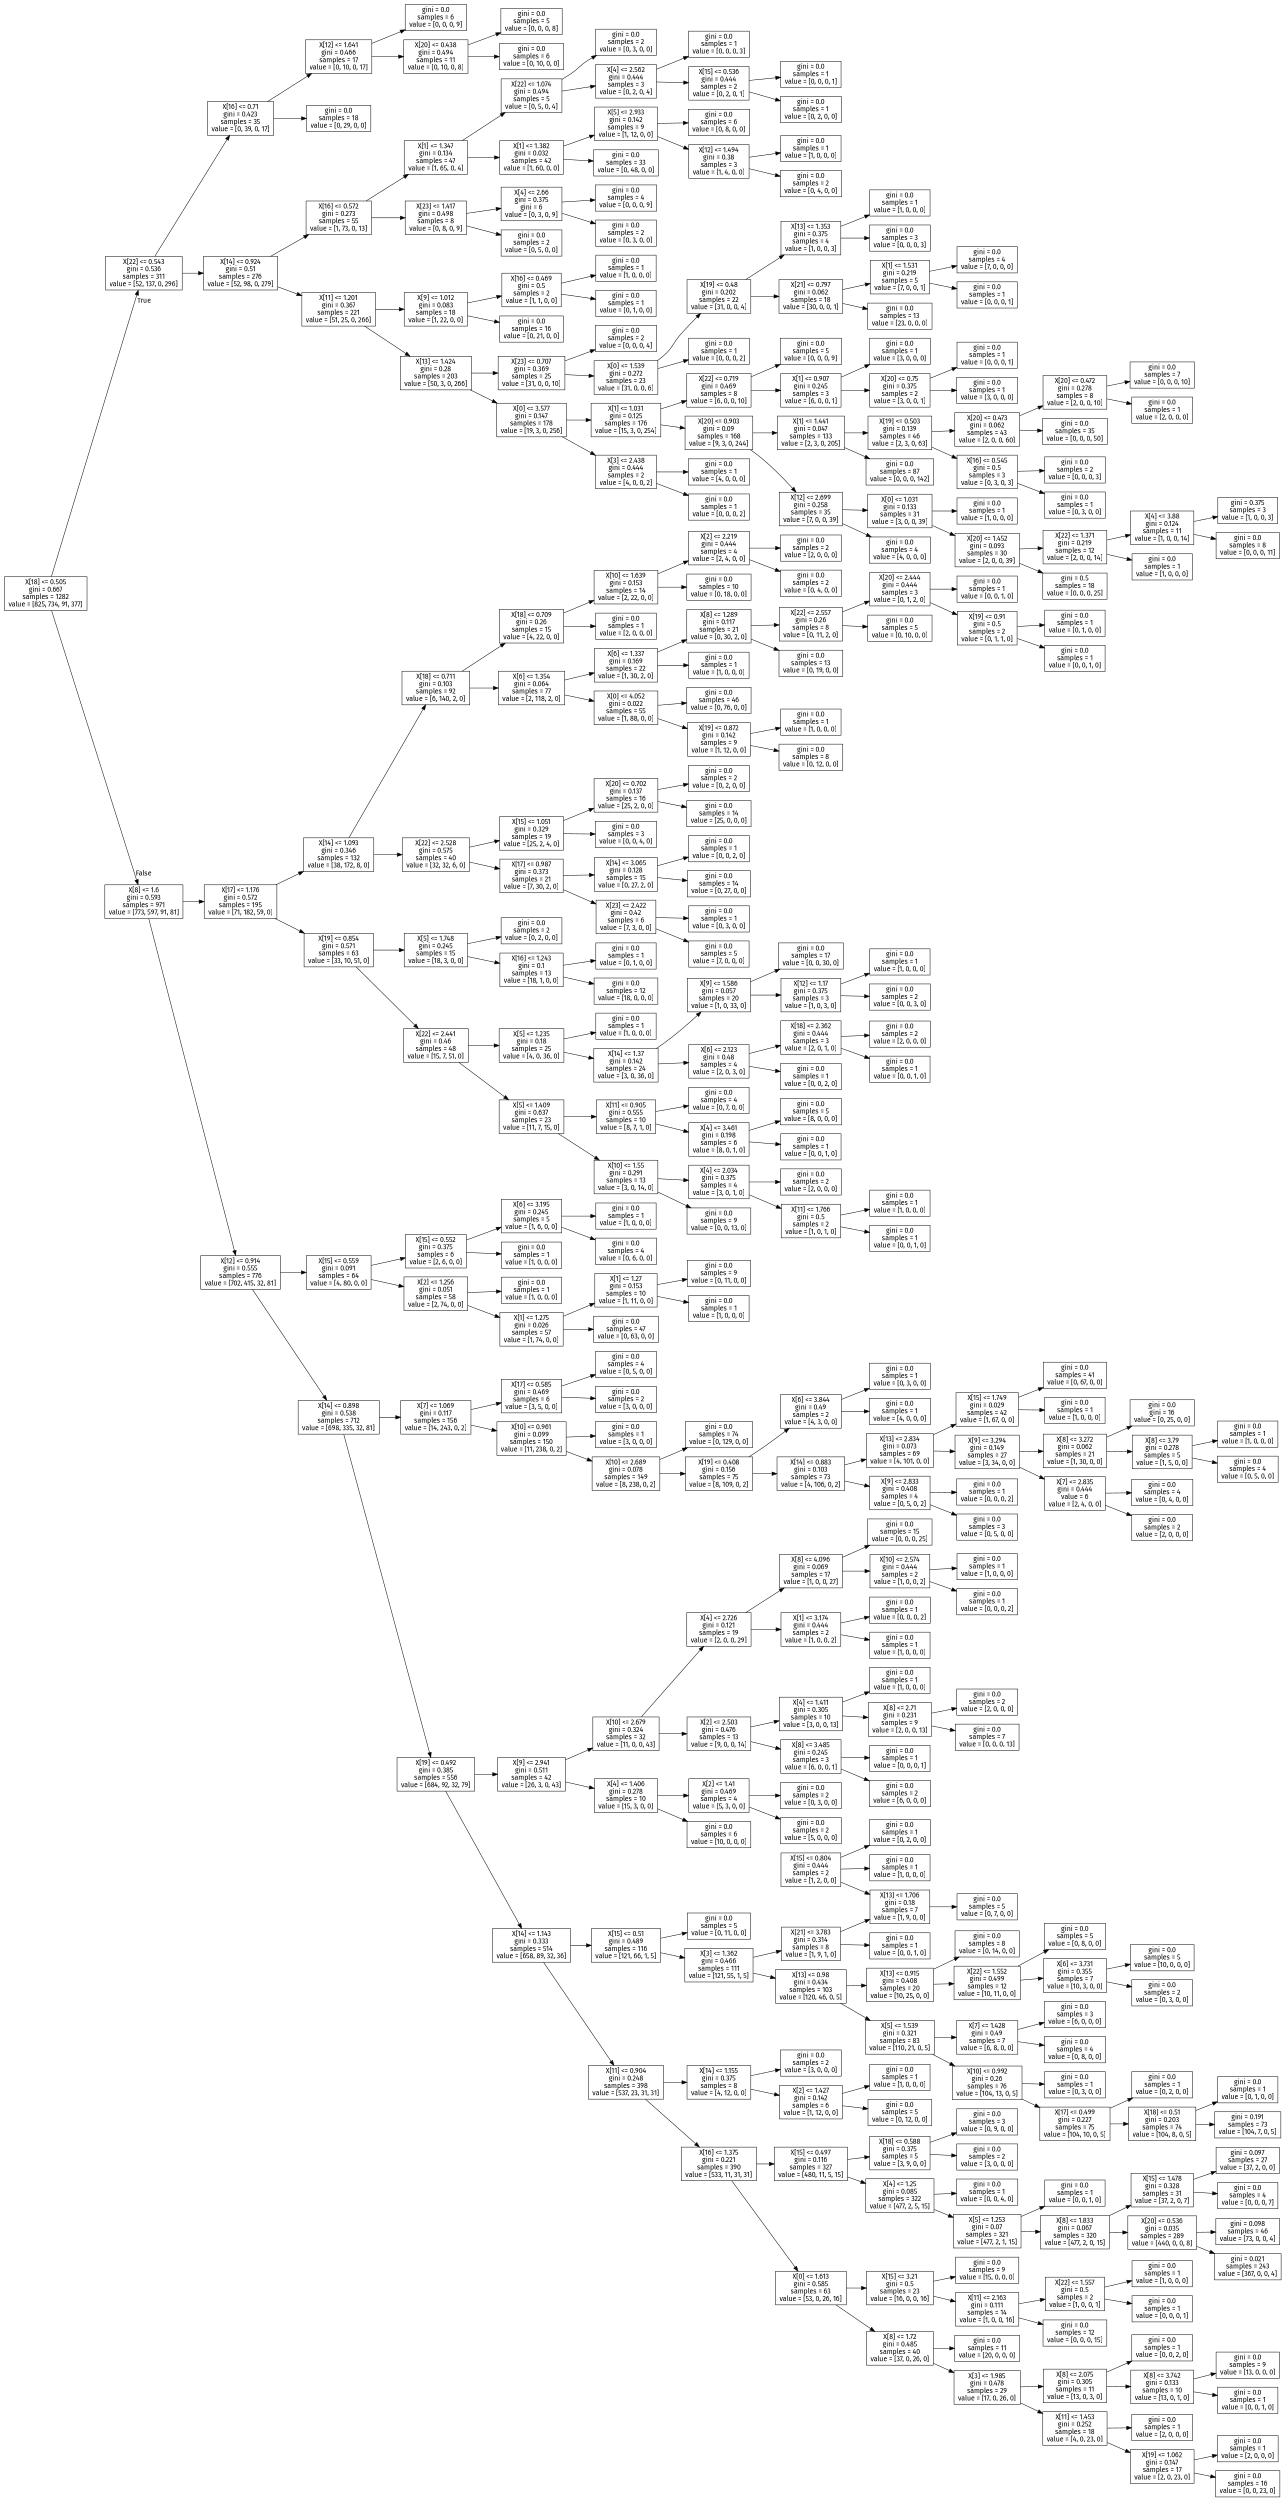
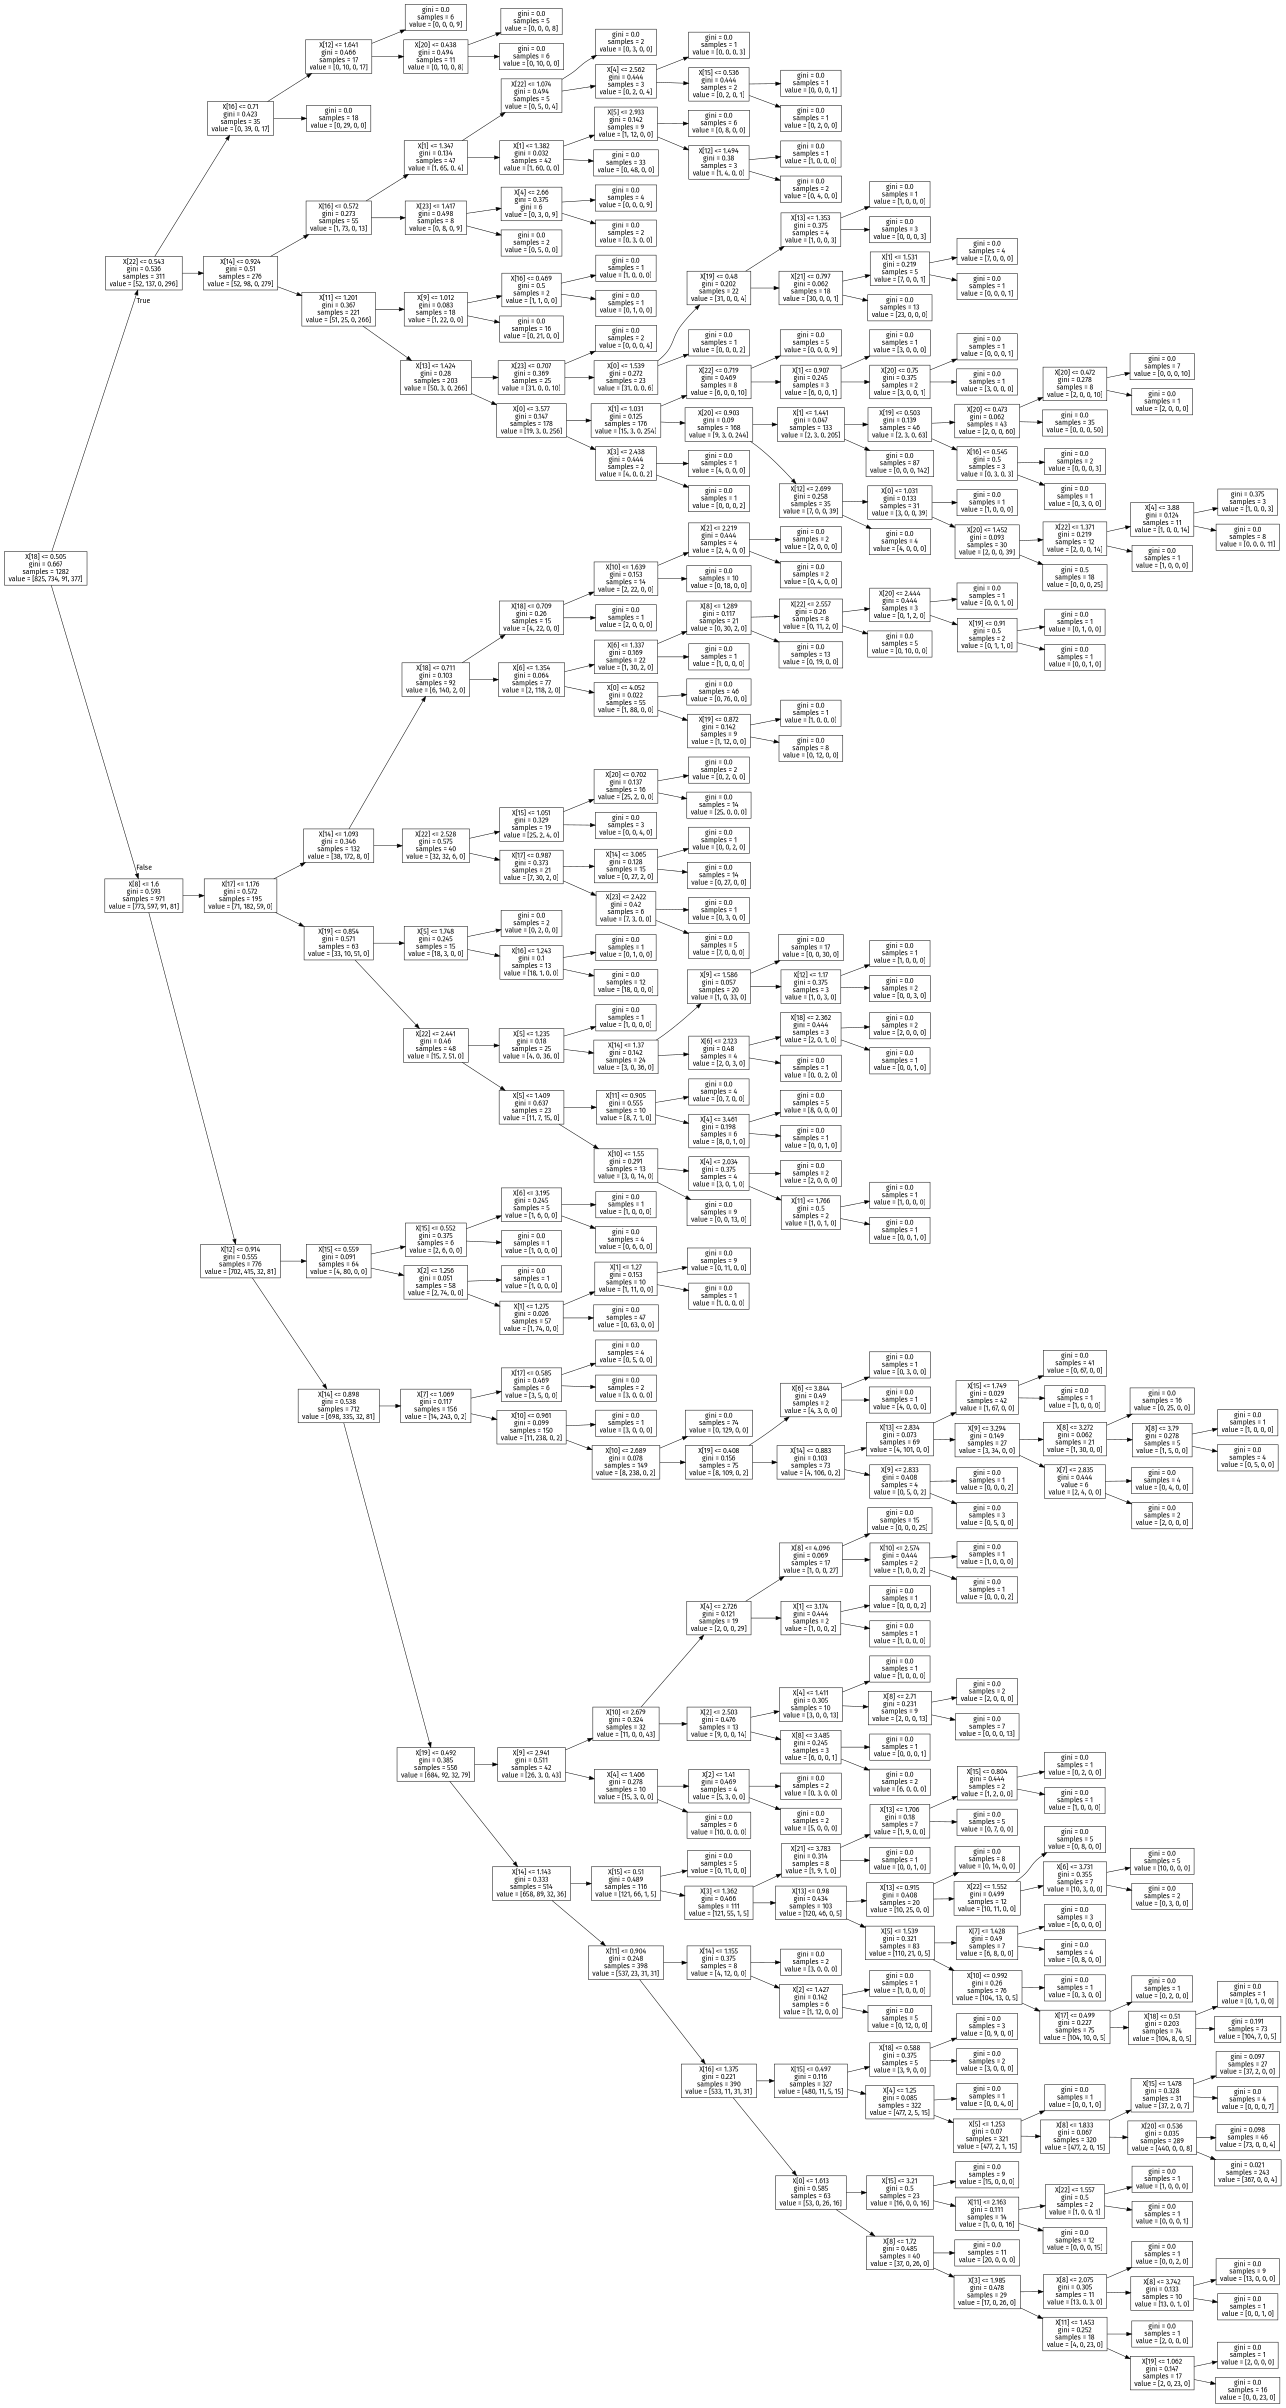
(1162, 1413) -> (1162, 1401)
(853, 1887) -> (941, 1803)
